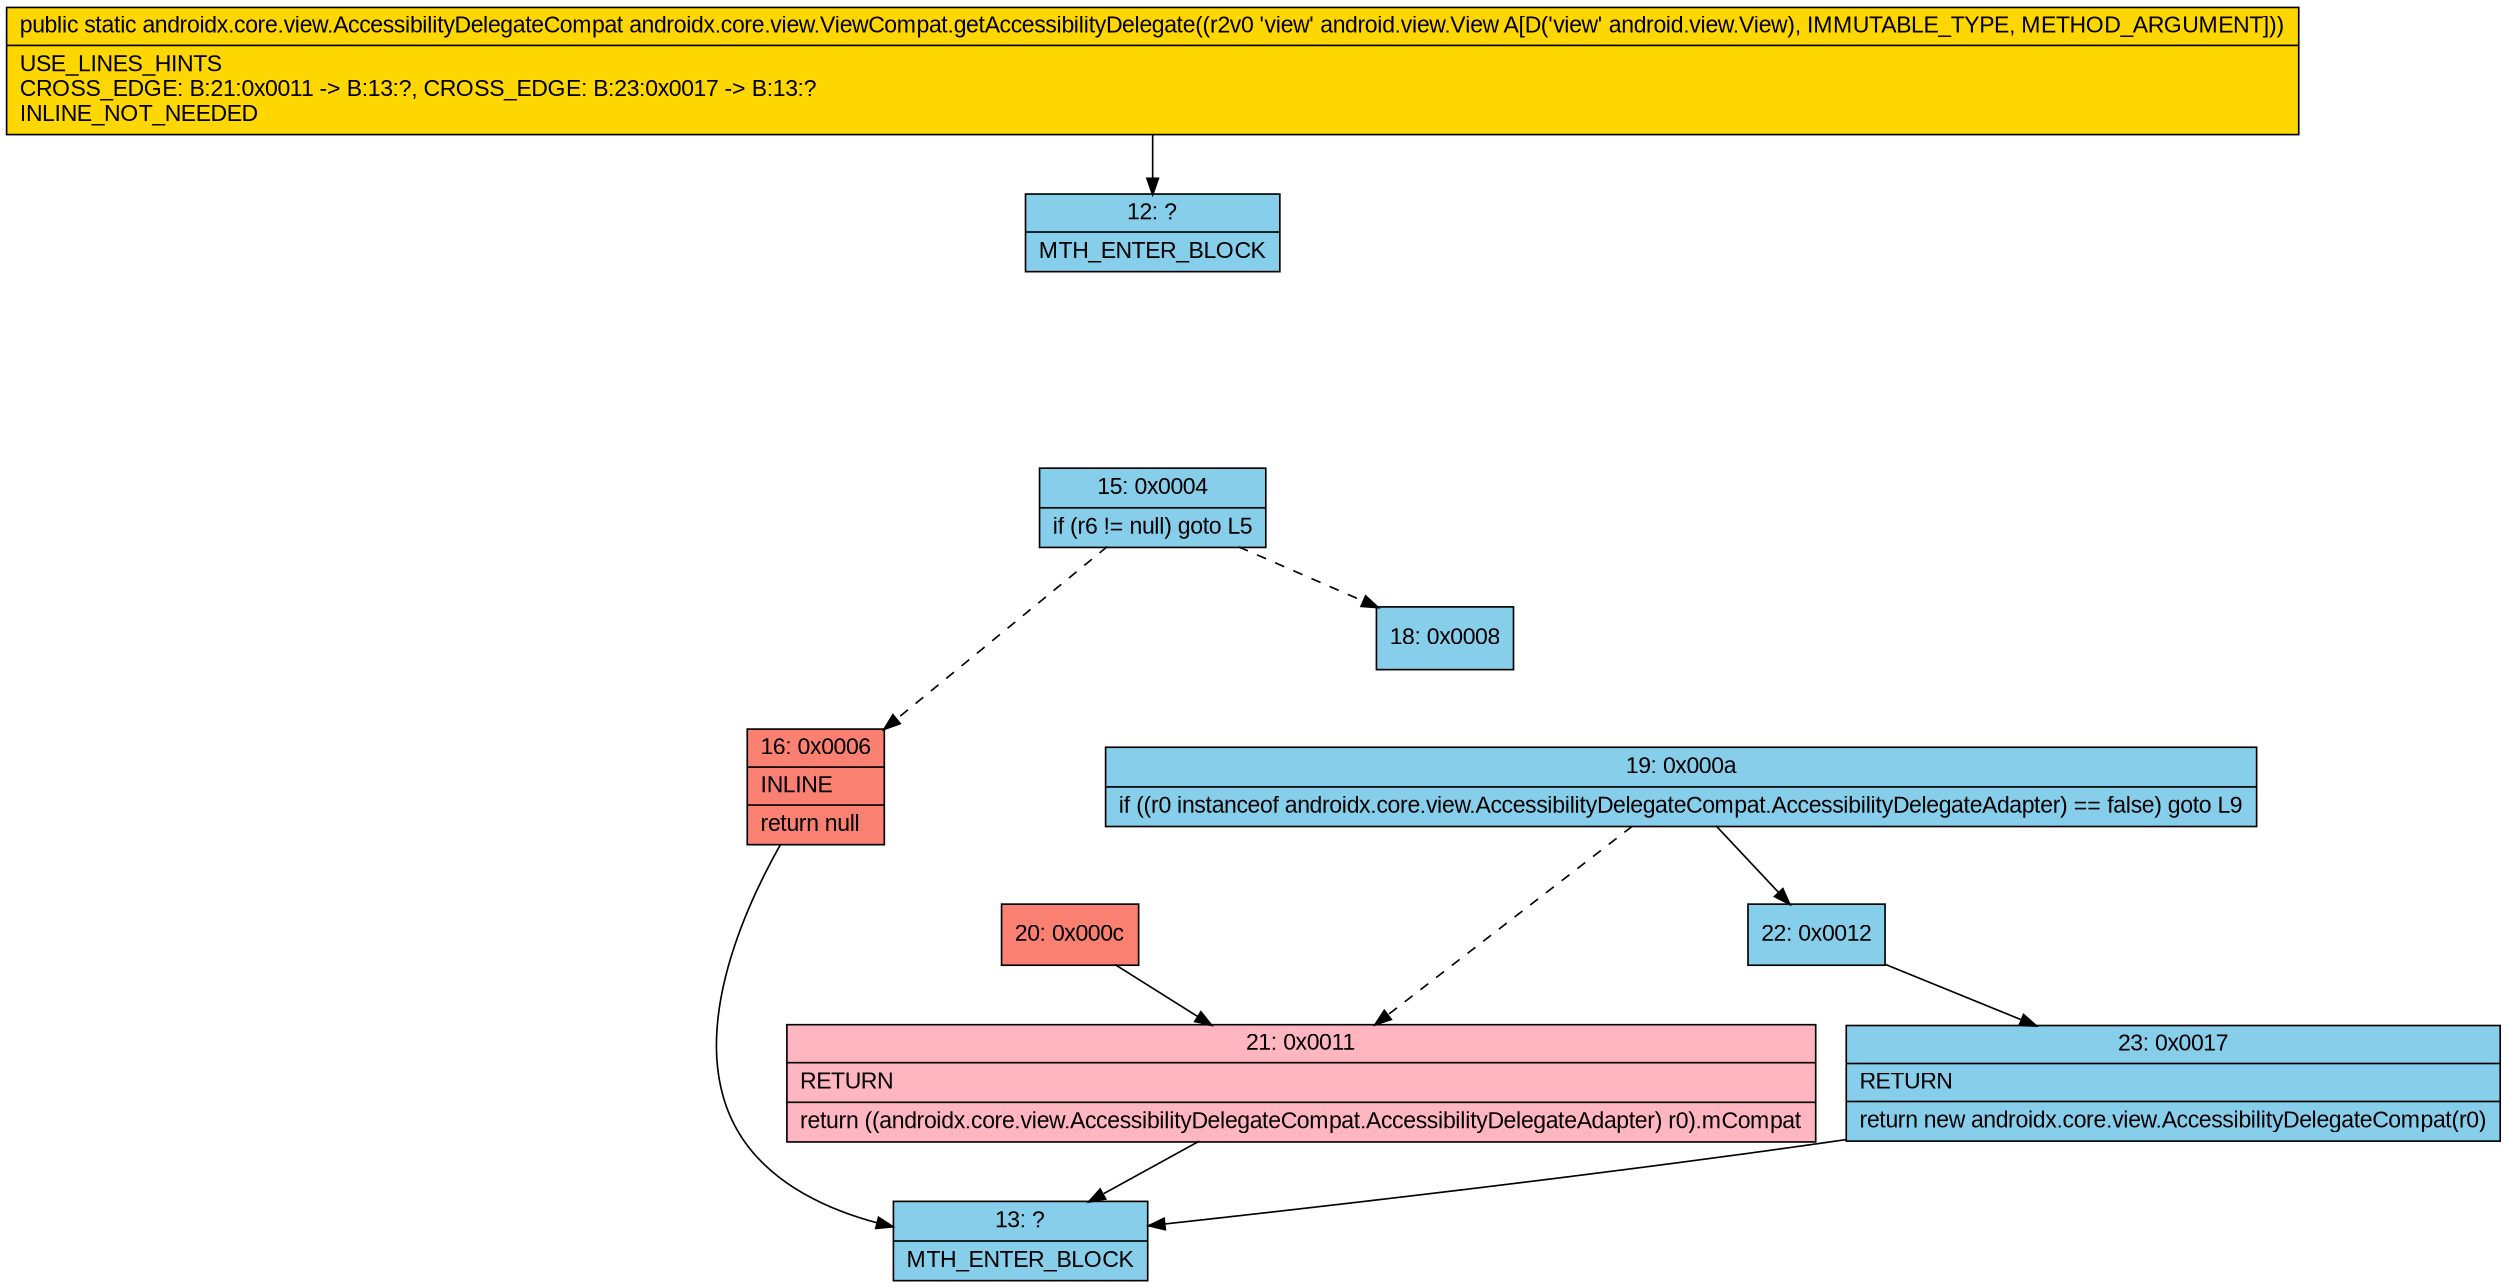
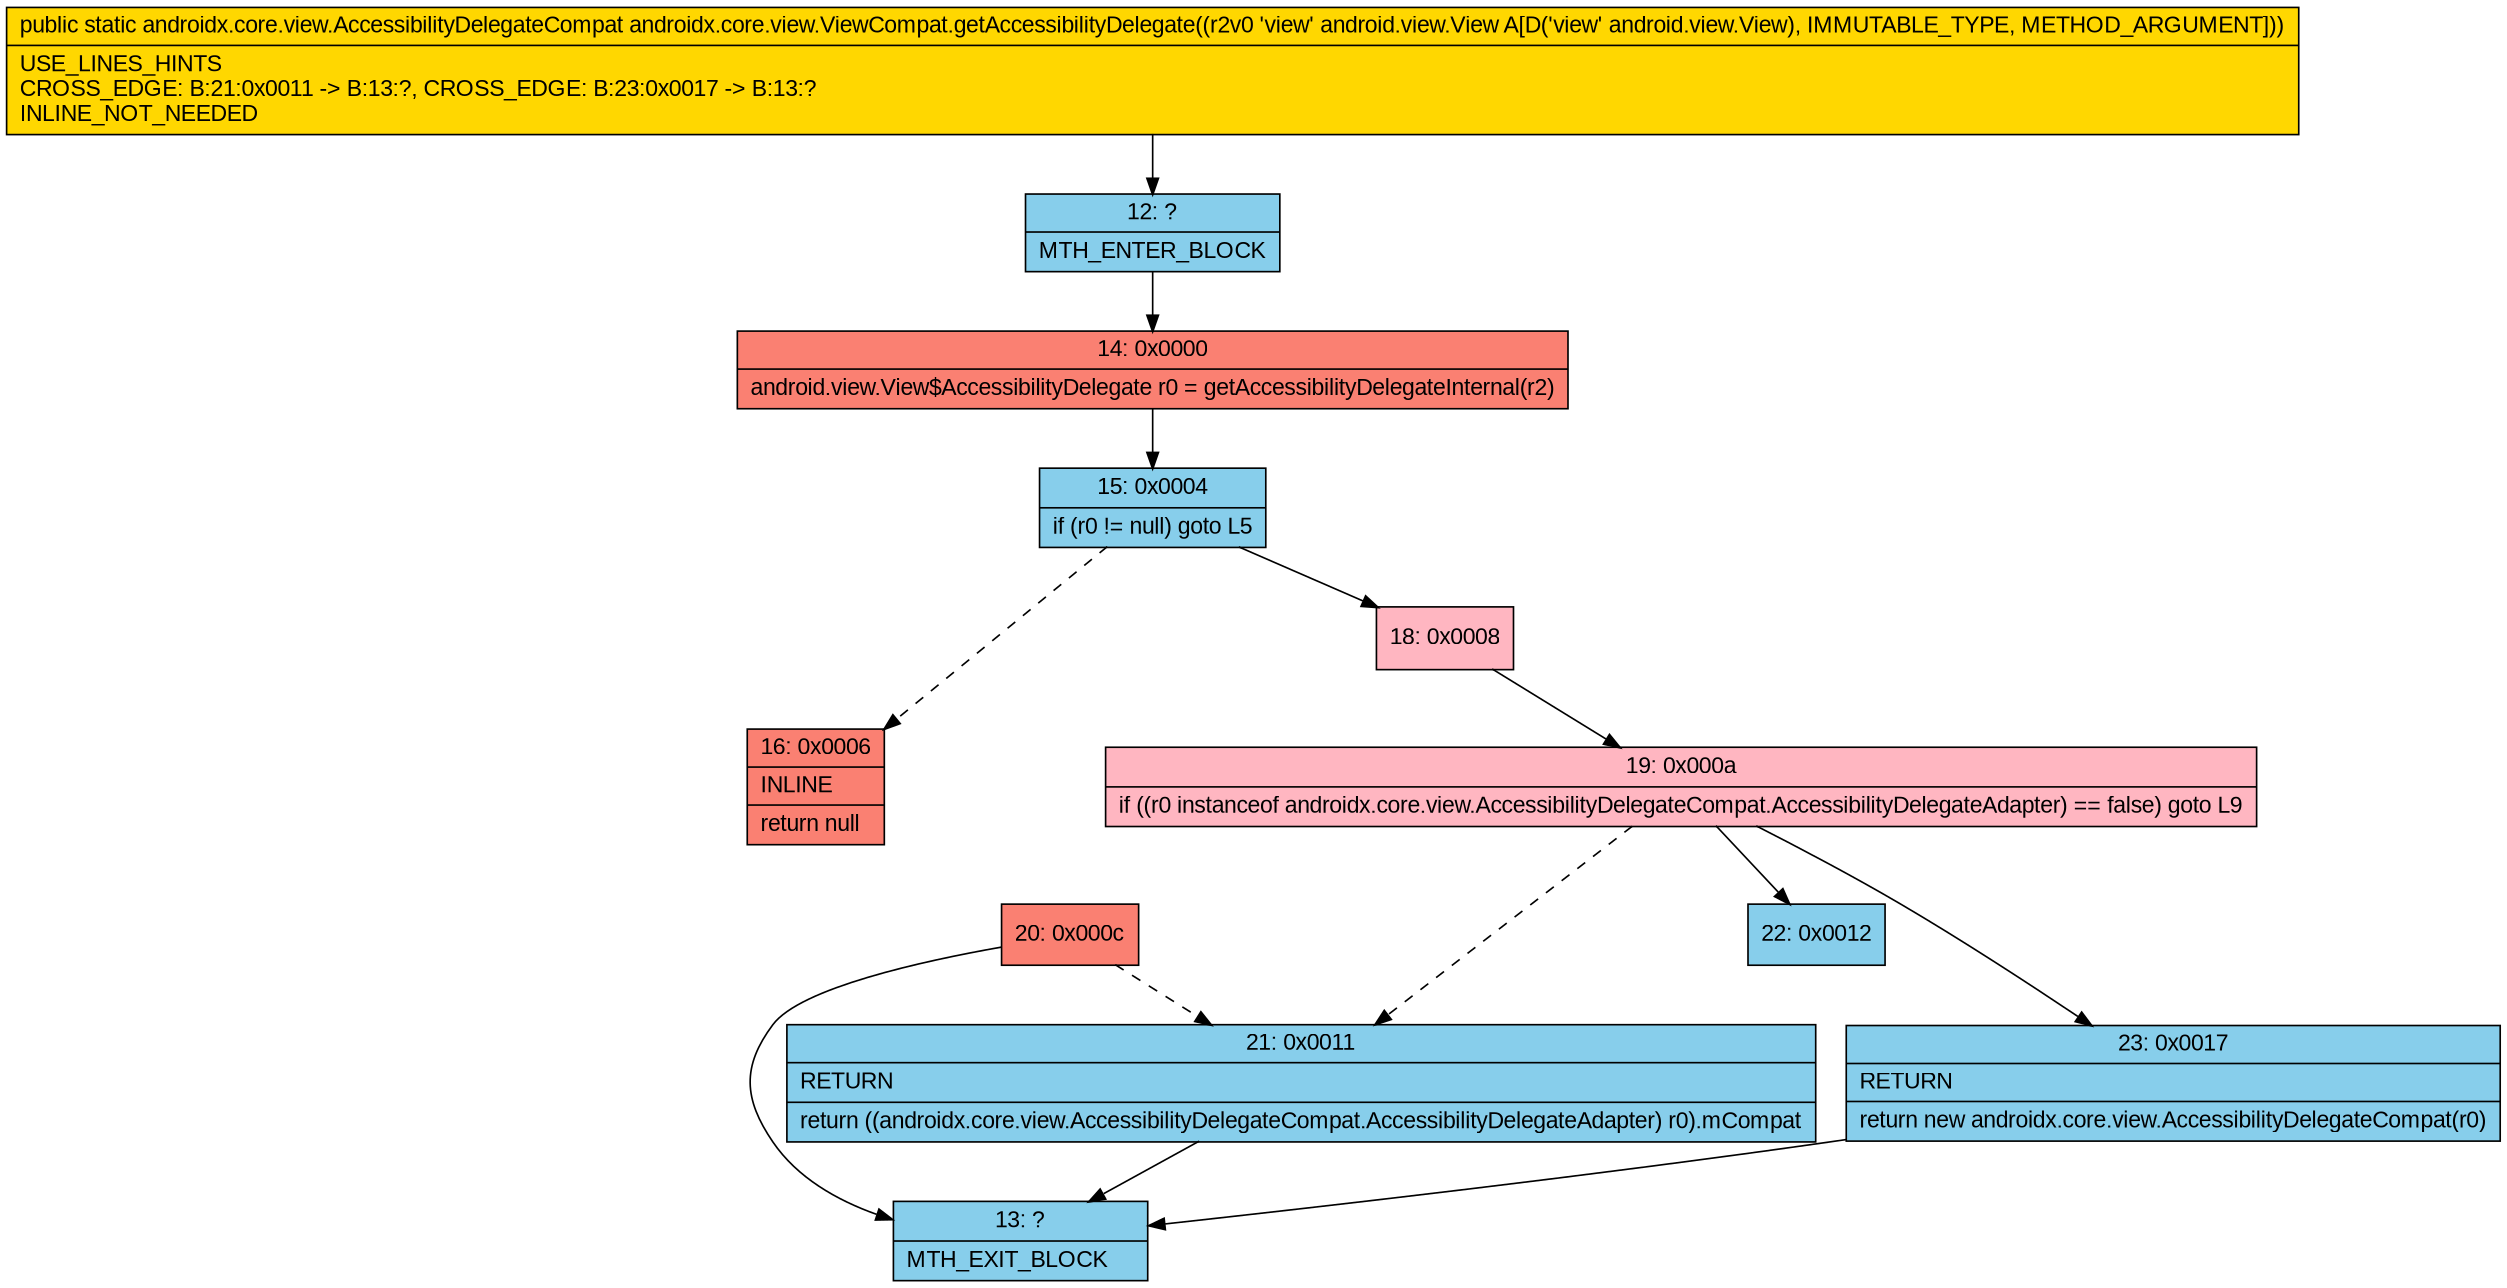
none -> (1153, 370)
(1153, 527) -> (1153, 527)
(1301, 574) -> (1301, 574)
(1445, 638) -> (1445, 638)
none -> (1549, 704)
(1681, 787) -> (1681, 787)
(1156, 991) -> (1156, 991)
(1953, 992) -> (1920, 916)
(718, 1069) -> (769, 1030)
(1301, 1083) -> (1301, 1083)
(1021, 1260) -> (1007, 1260)
